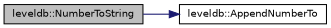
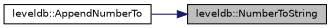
(156, 14) -> (164, 14)
